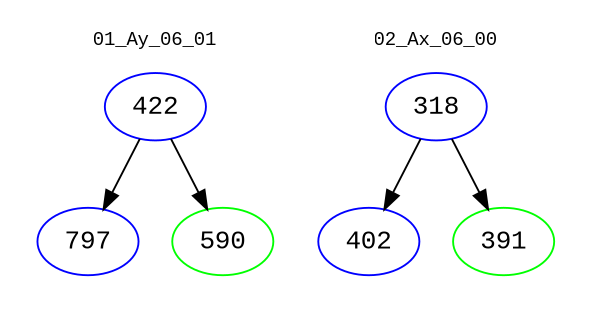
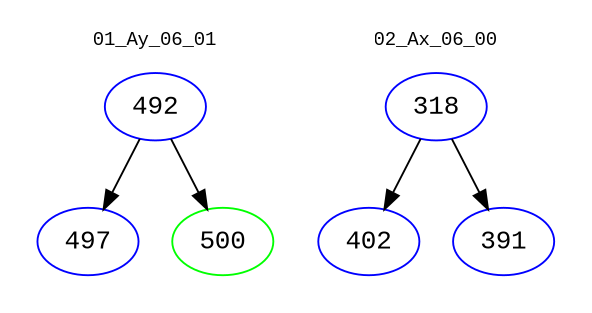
(155, 107) -> (155, 107)
(88, 242) -> (88, 242)
(223, 242) -> (223, 242)
(504, 242) -> (504, 242)
